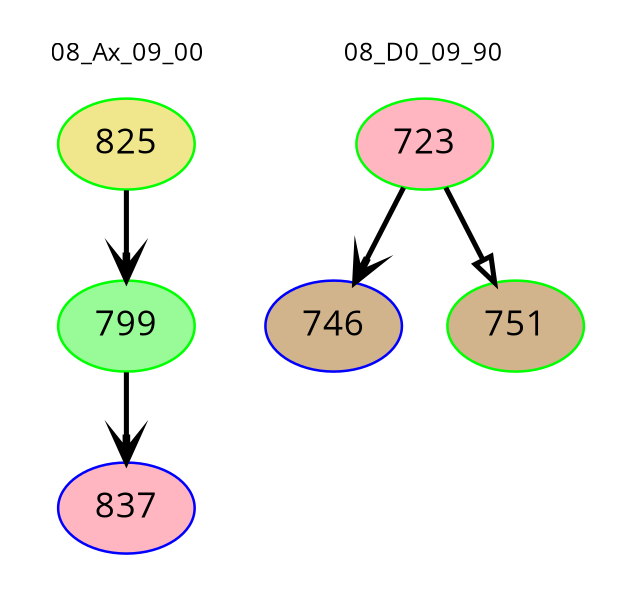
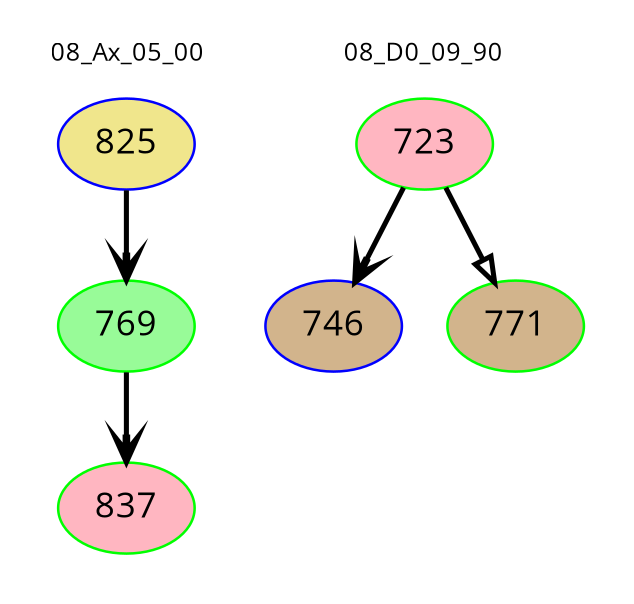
(128, 54) -> (128, 54)
(126, 144) -> (126, 144)
(126, 326) -> (126, 326)
(516, 326) -> (516, 326)
(126, 508) -> (126, 508)
